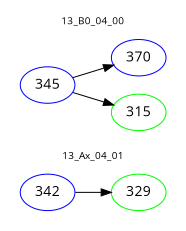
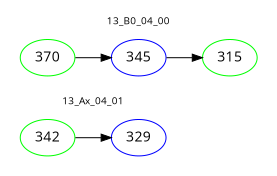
(139, 58) -> (48, 58)
(88, 73) -> (88, 58)
(48, 192) -> (48, 138)
(139, 192) -> (139, 138)
